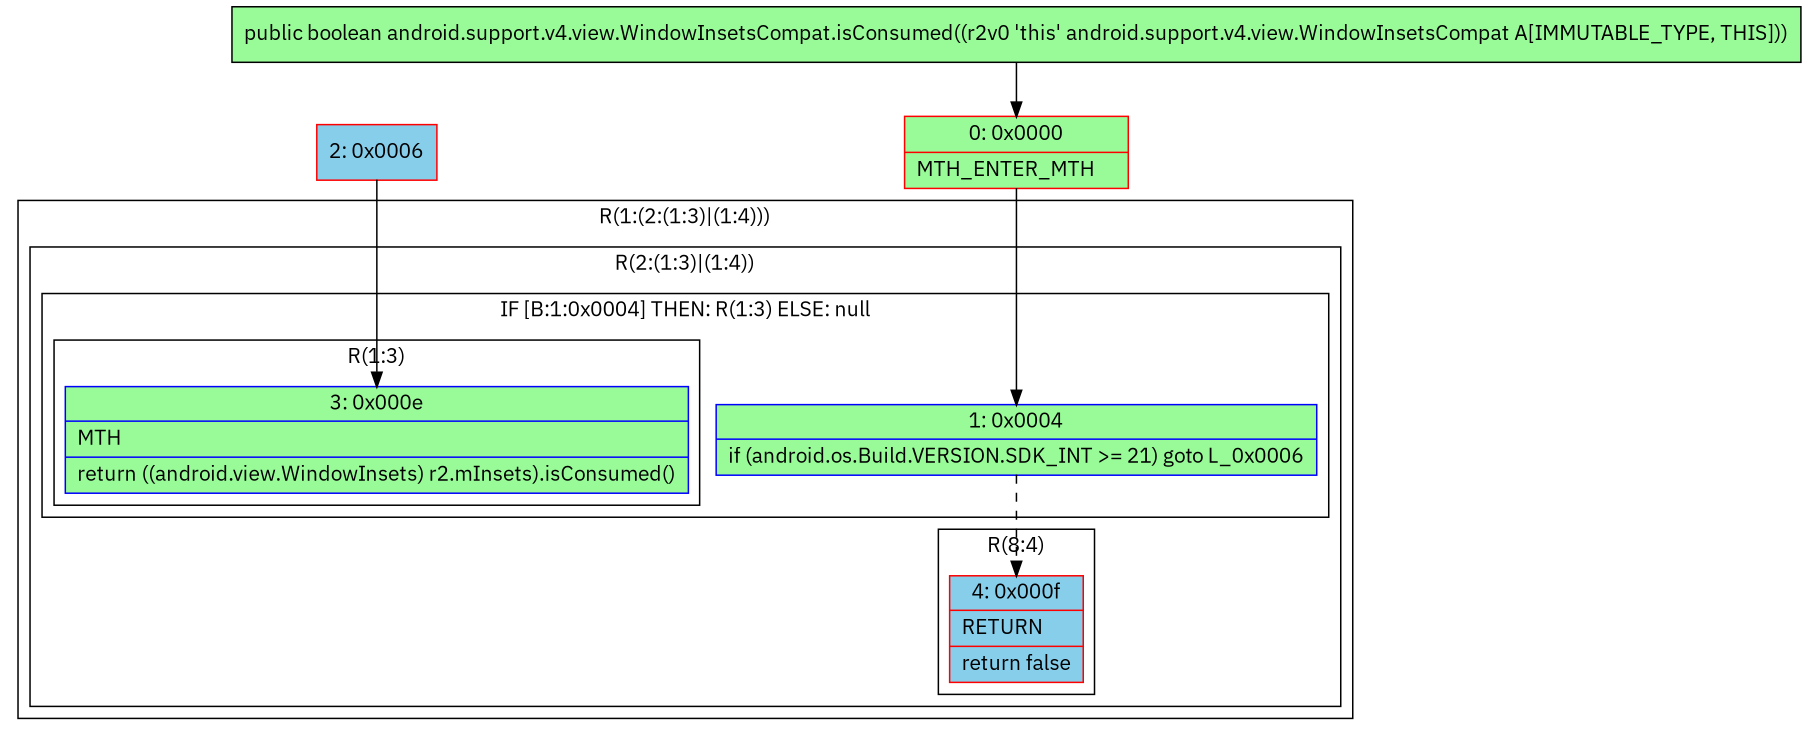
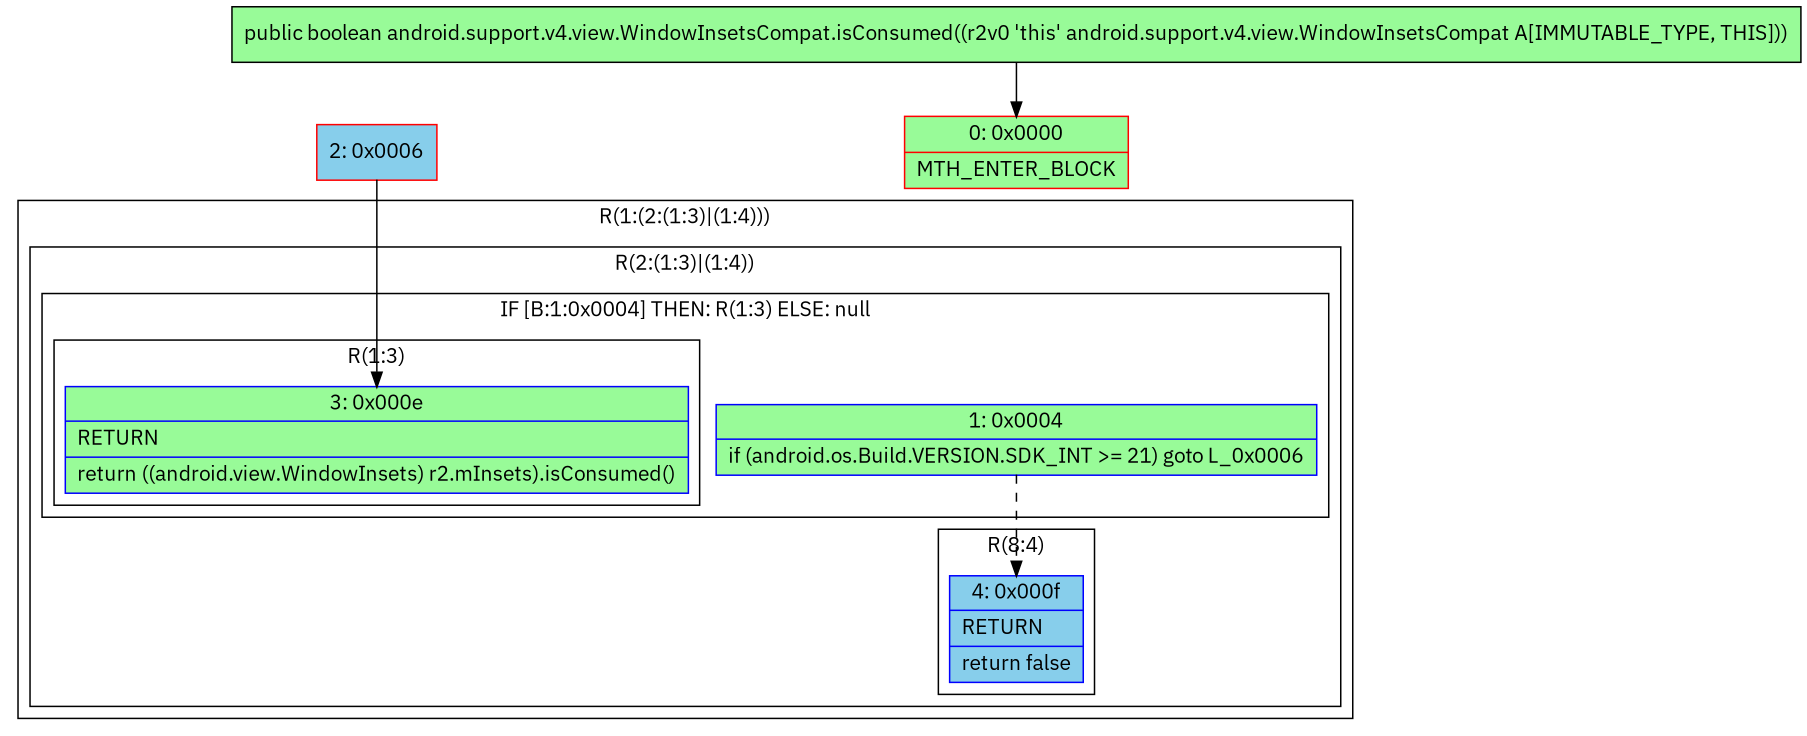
(1006, 170) -> (1016, 170)
(1016, 284) -> none
(100, 438) -> (119, 438)
(1016, 629) -> (1016, 629)
